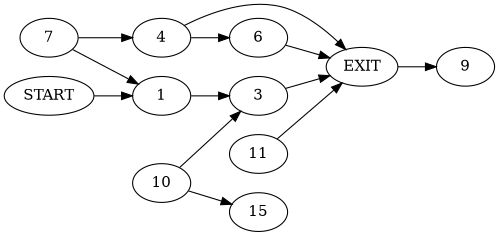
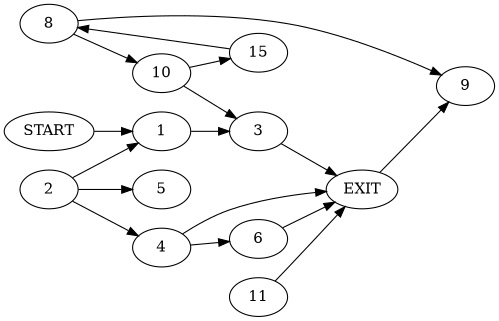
none -> (49, 24)
(49, 38) -> (49, 189)
none -> (162, 189)
